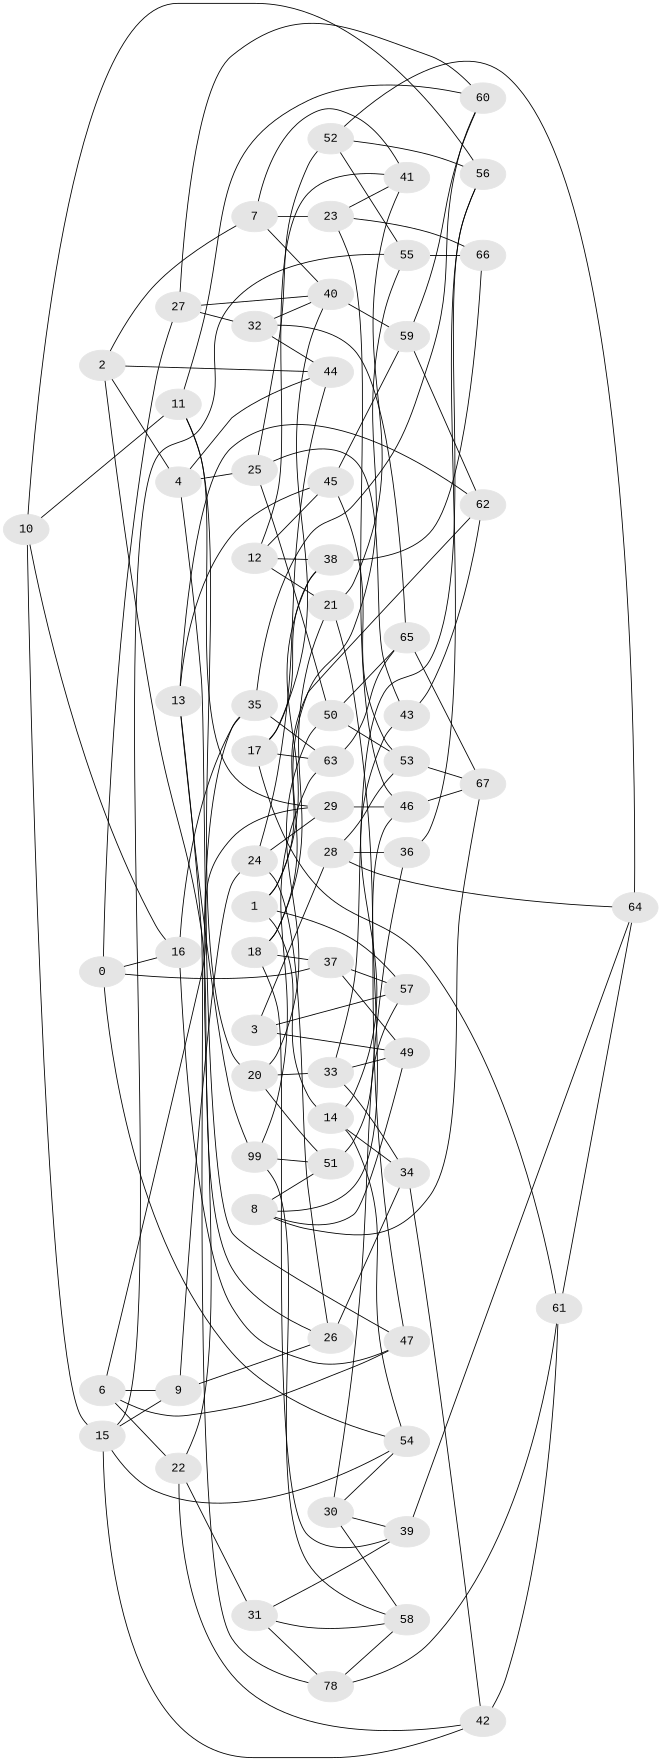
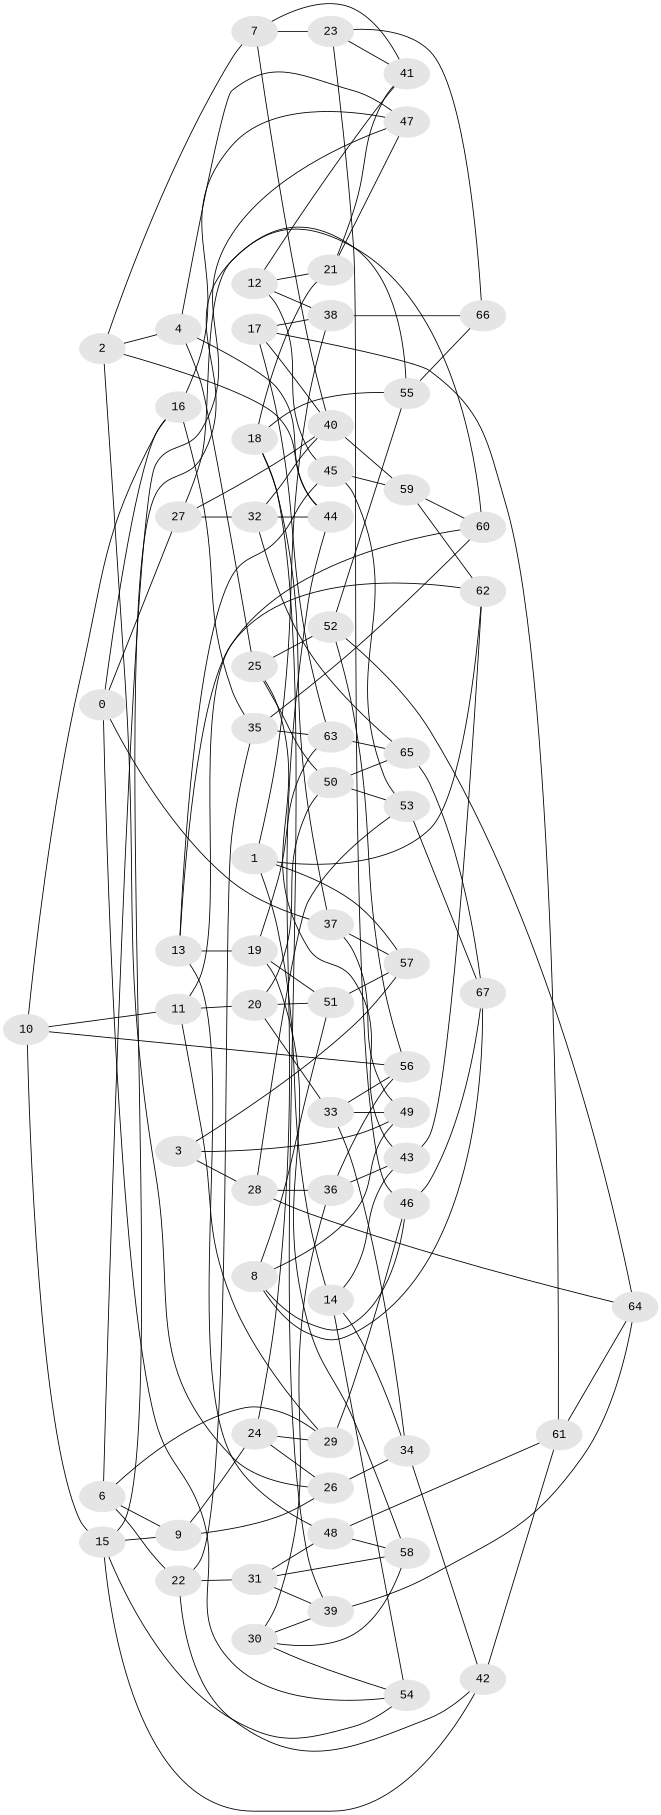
(255, 1157) -> (255, 951)
none -> (364, 1176)
(331, 1687) -> (331, 1534)
